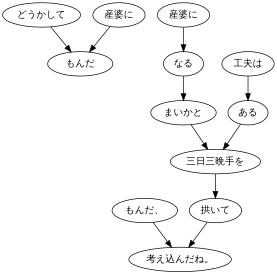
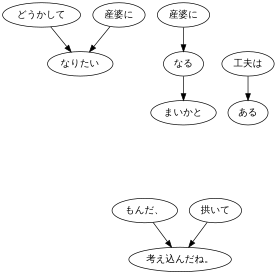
(80, 64) -> (80, 64)
(215, 162) -> none
